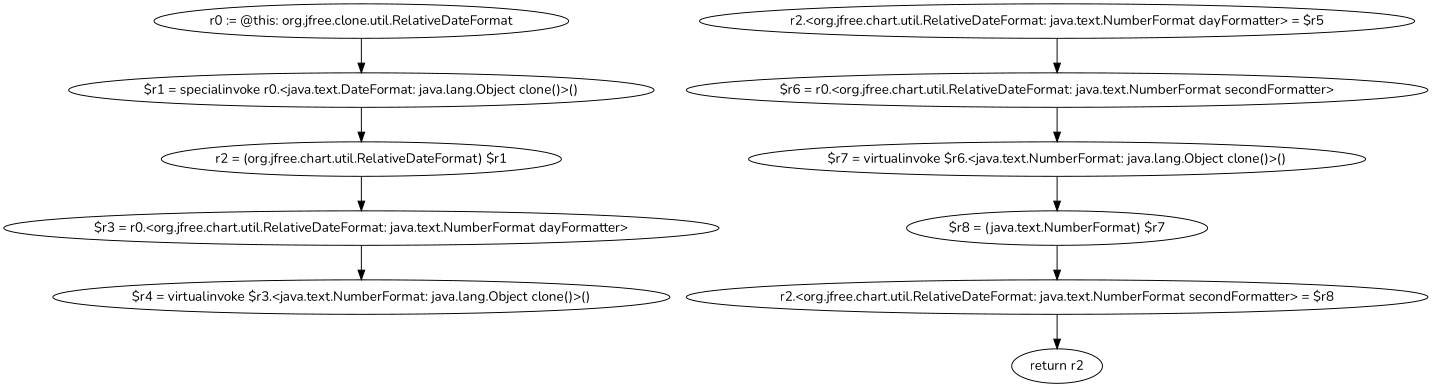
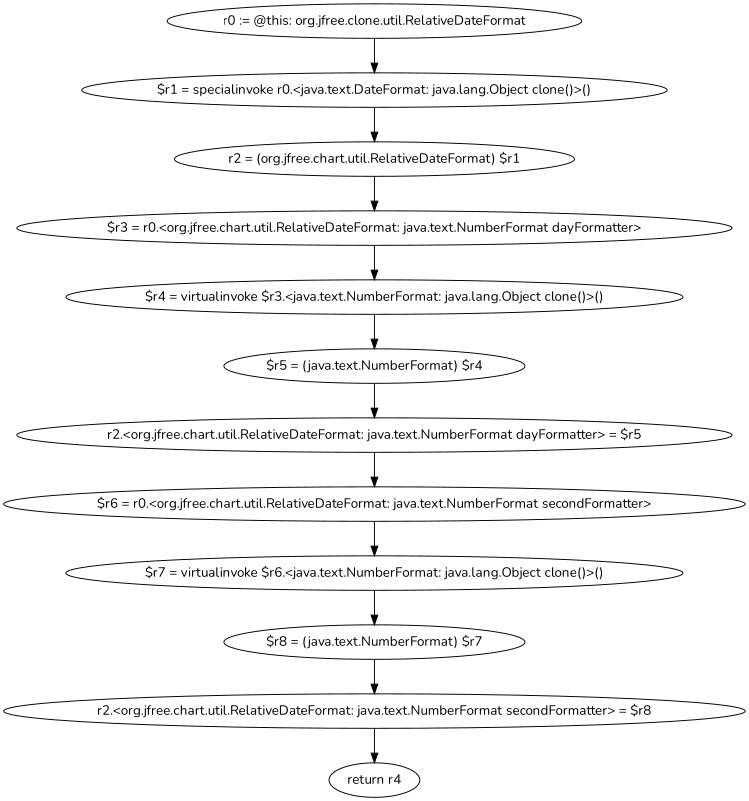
none -> (374, 366)
(1057, 366) -> (374, 780)
